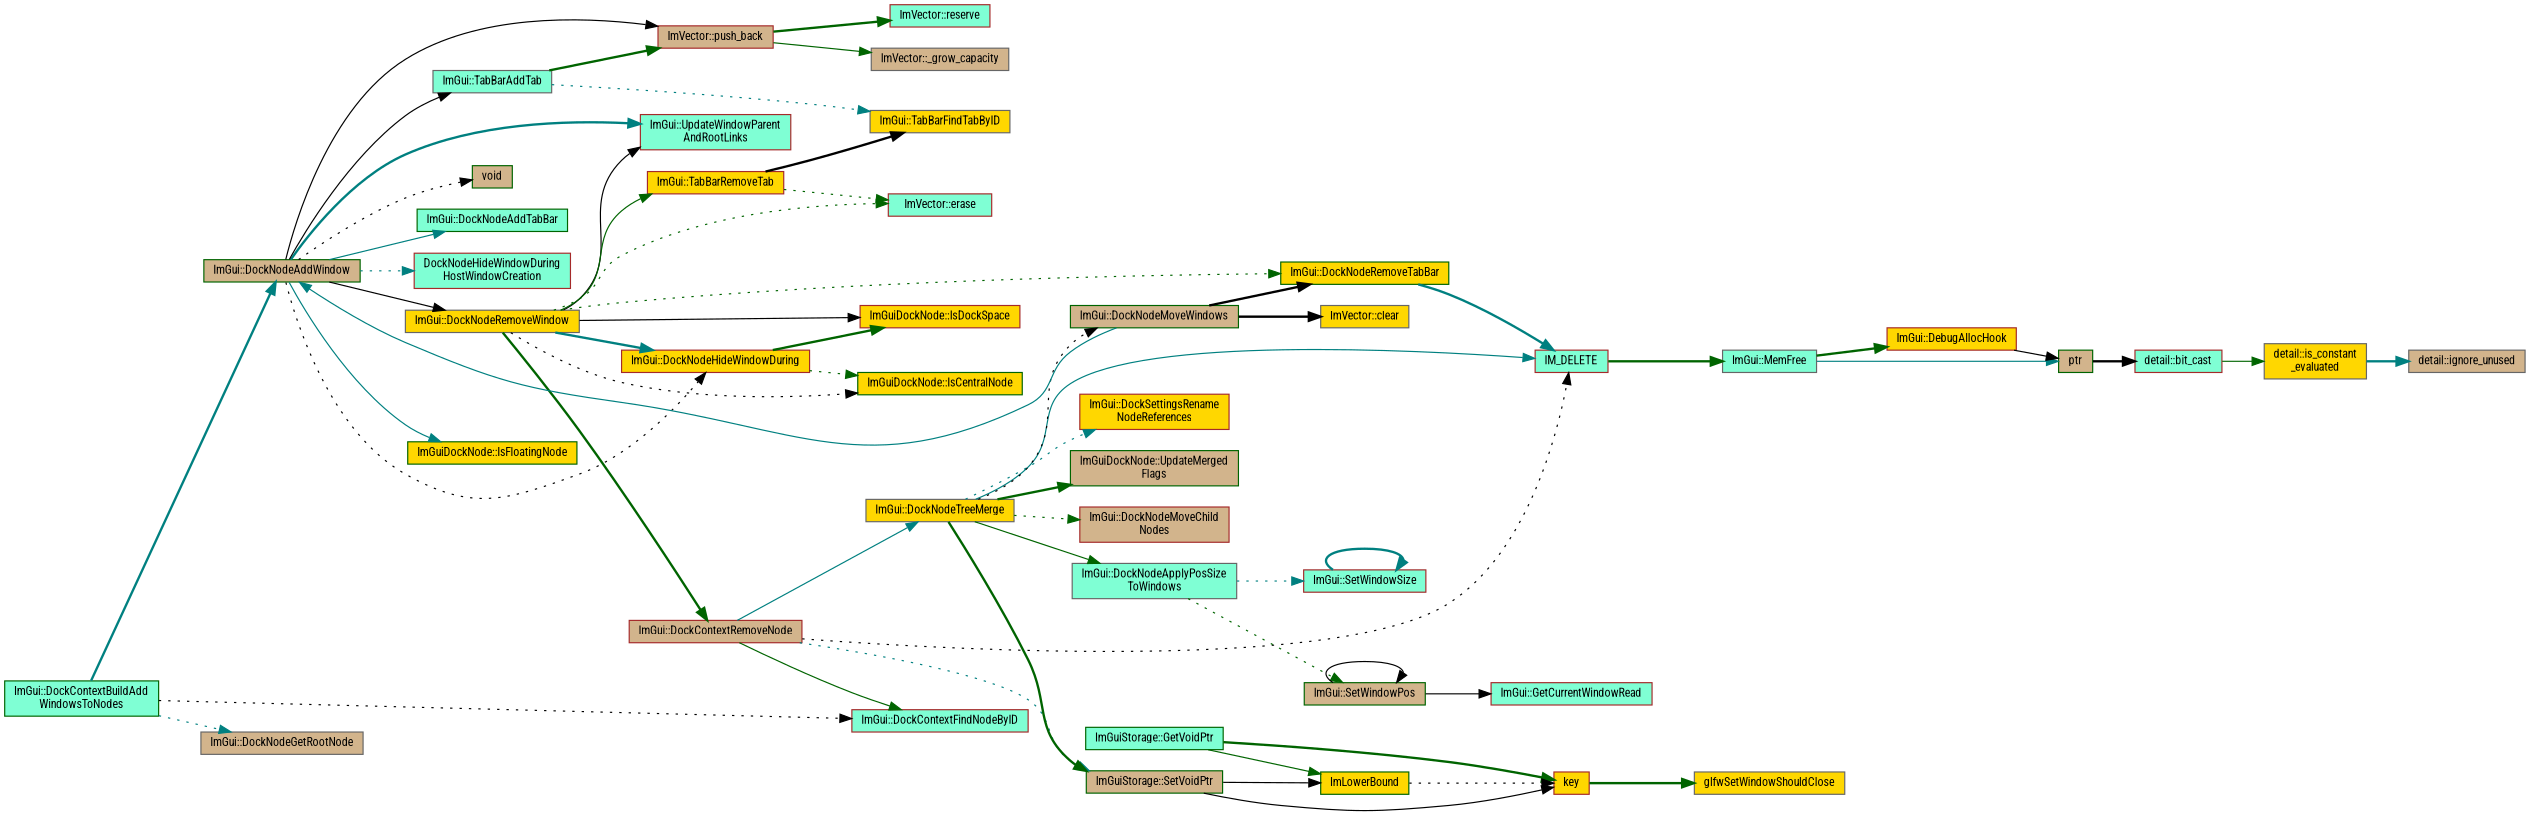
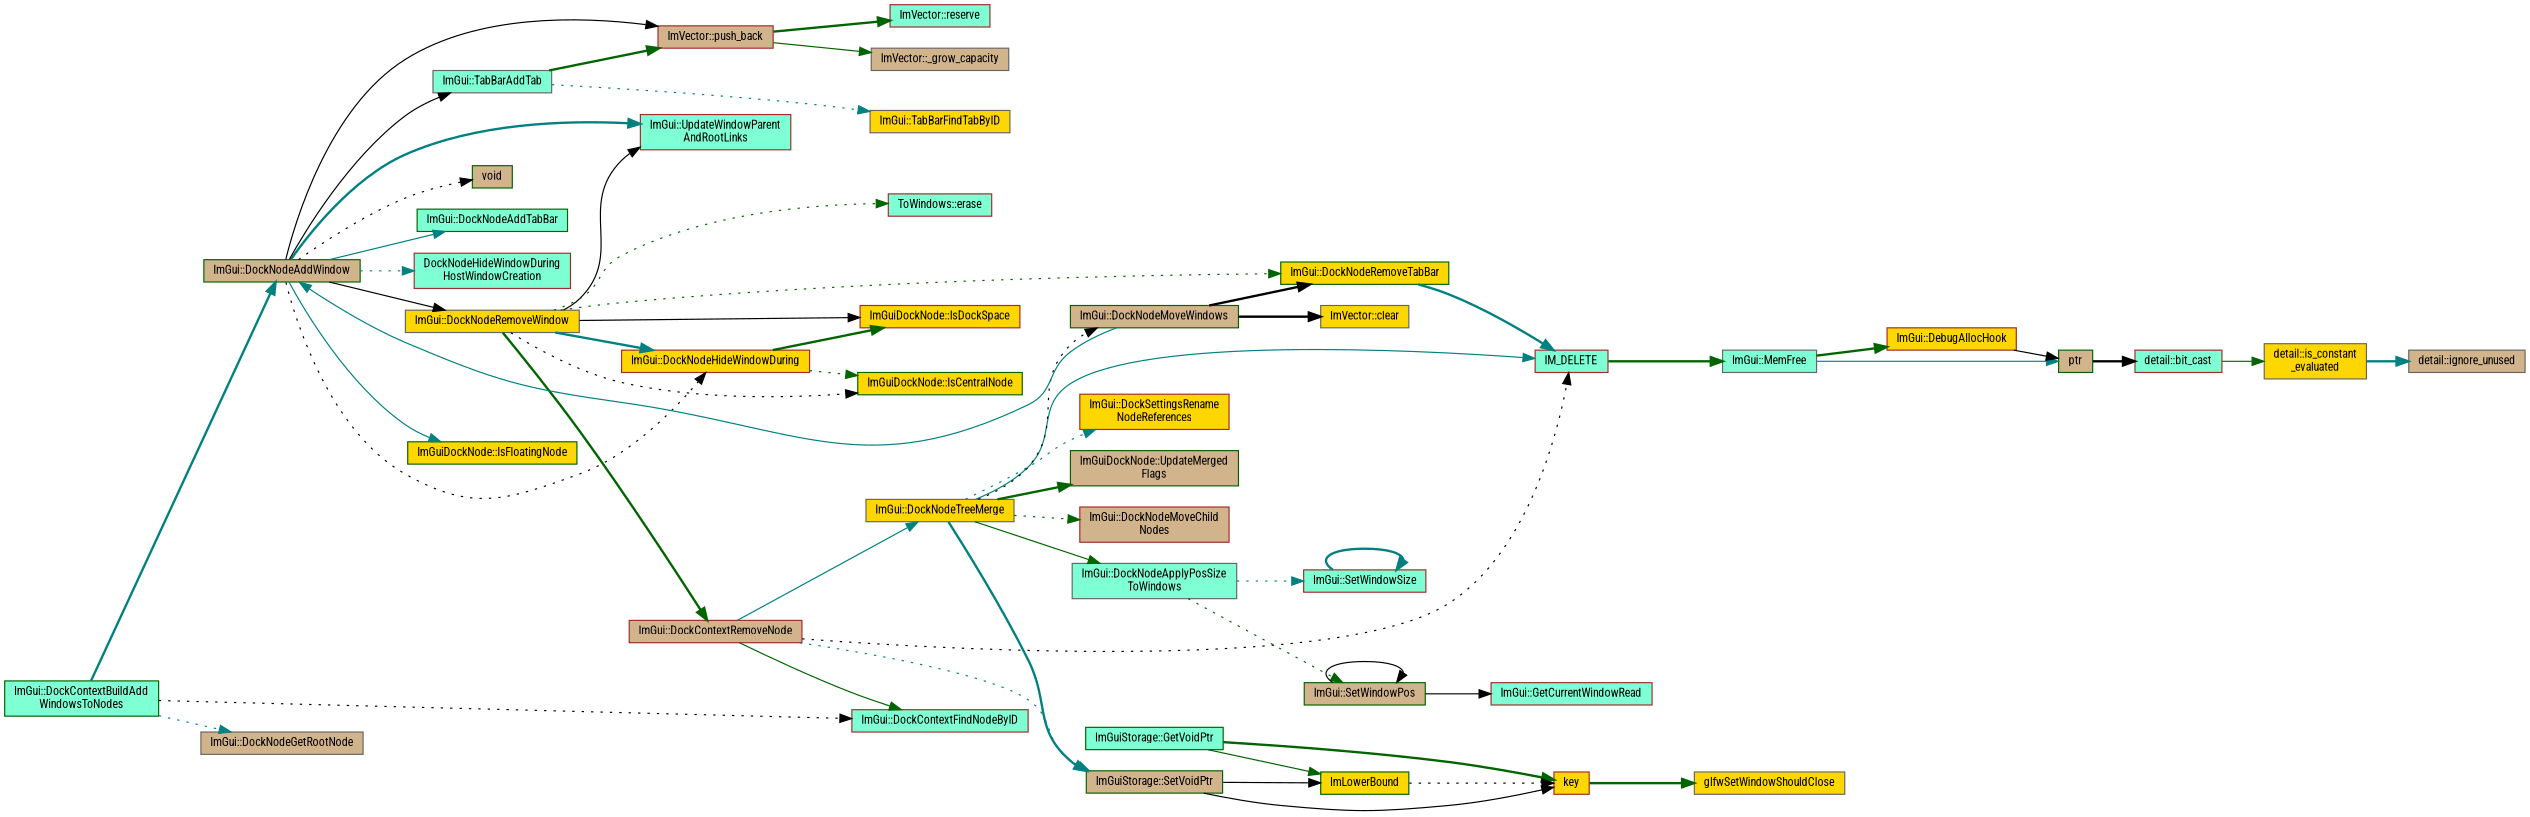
(716, 183) -> none
(940, 205) -> (940, 205)
(1019, 642) -> (1019, 642)
